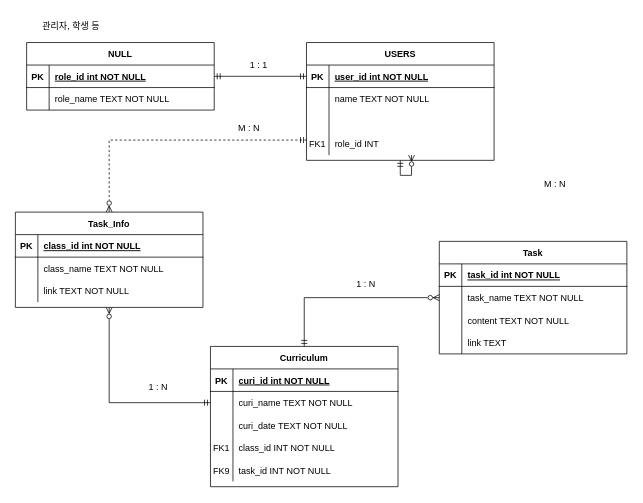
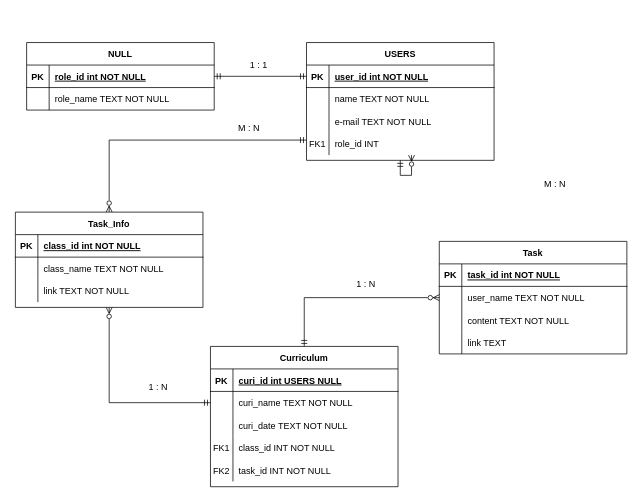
(71, 27) -> none
none -> (411, 121)
(177, 140) -> (177, 140)
(522, 298) -> (522, 298)
(283, 380) -> (288, 380)
(221, 470) -> (221, 470)
